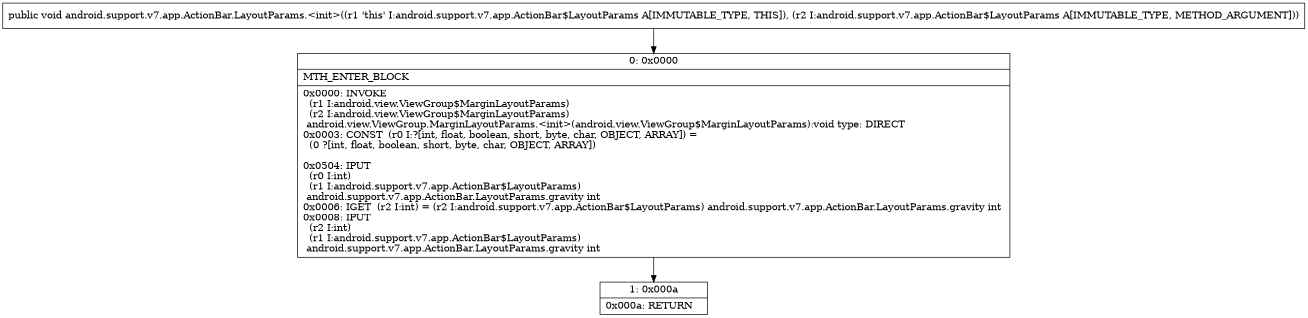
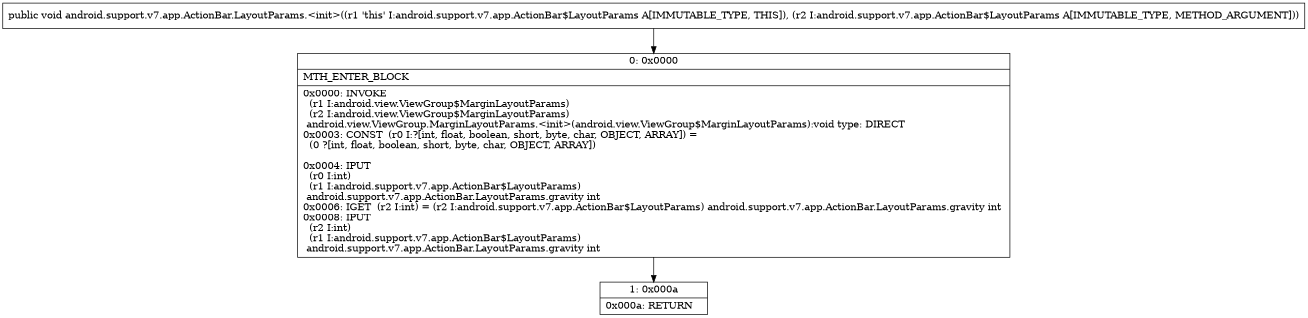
(340, 166) -> (340, 166)
